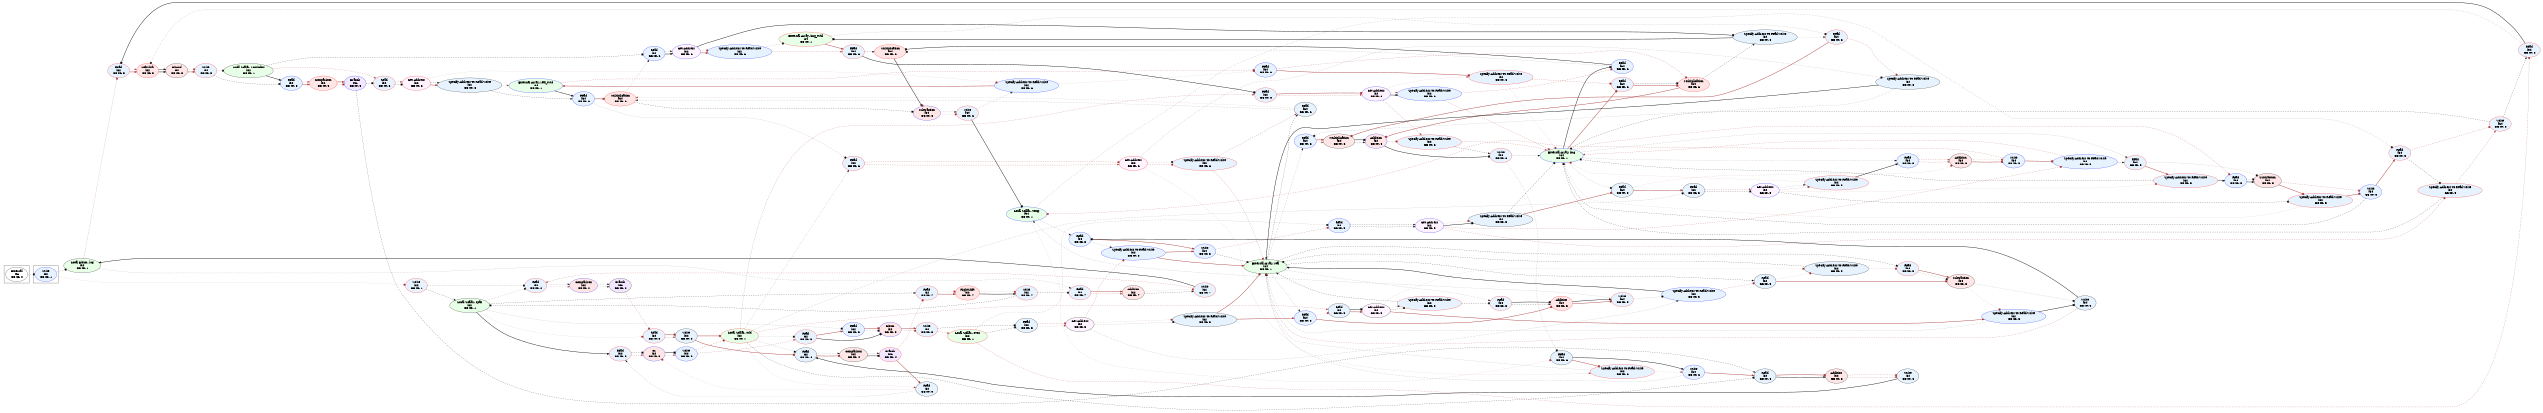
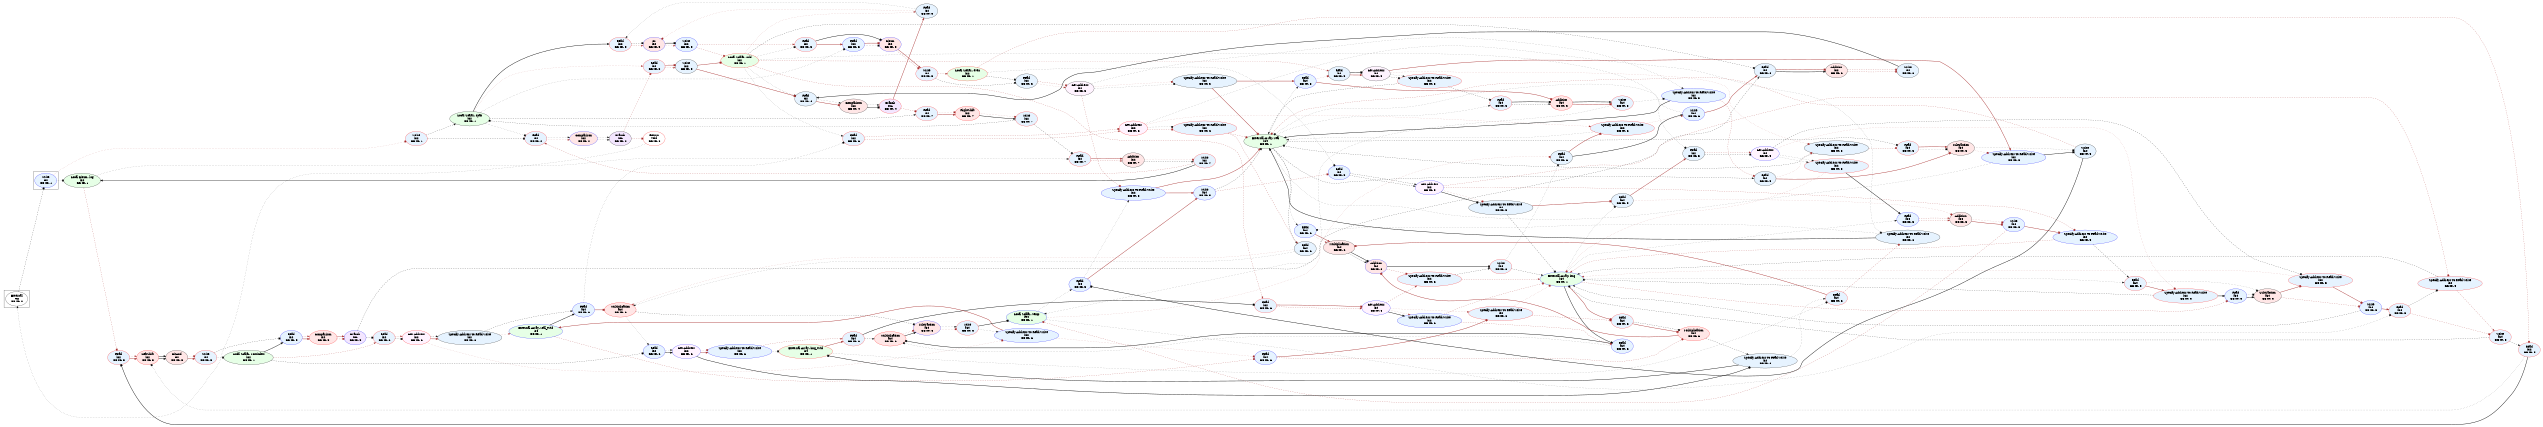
none -> (654, 139)
(558, 335) -> (549, 68)
